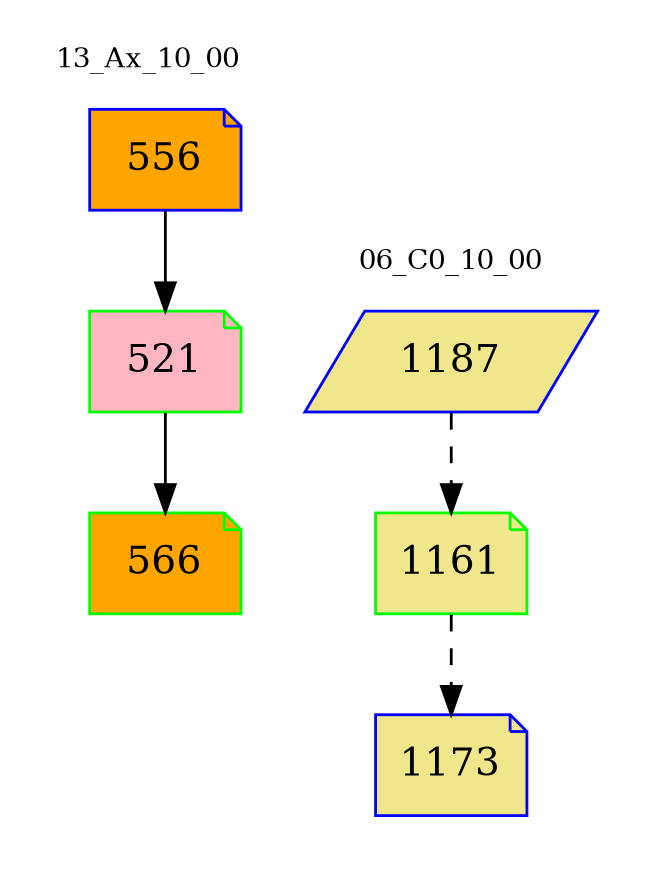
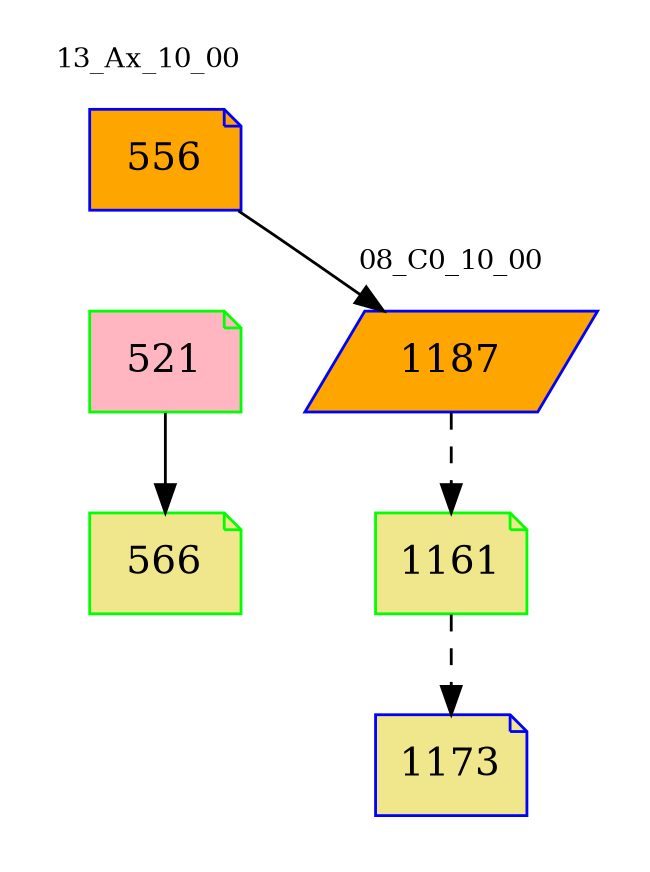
(165, 247) -> (306, 257)
(451, 262) -> (451, 262)
(451, 362) -> (451, 362)
(165, 563) -> (165, 563)
